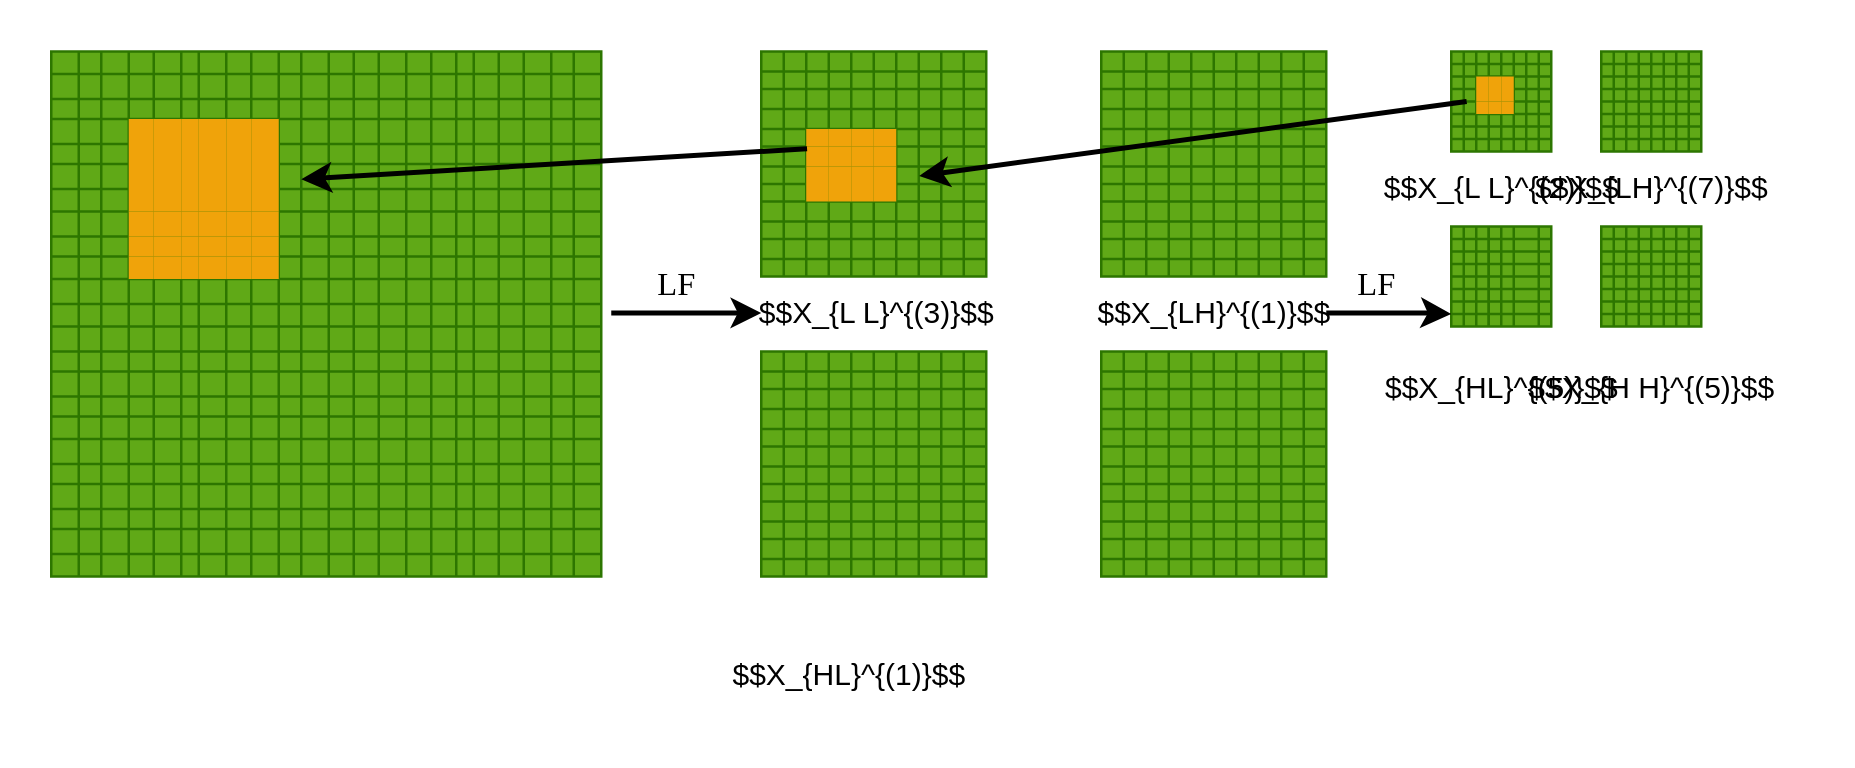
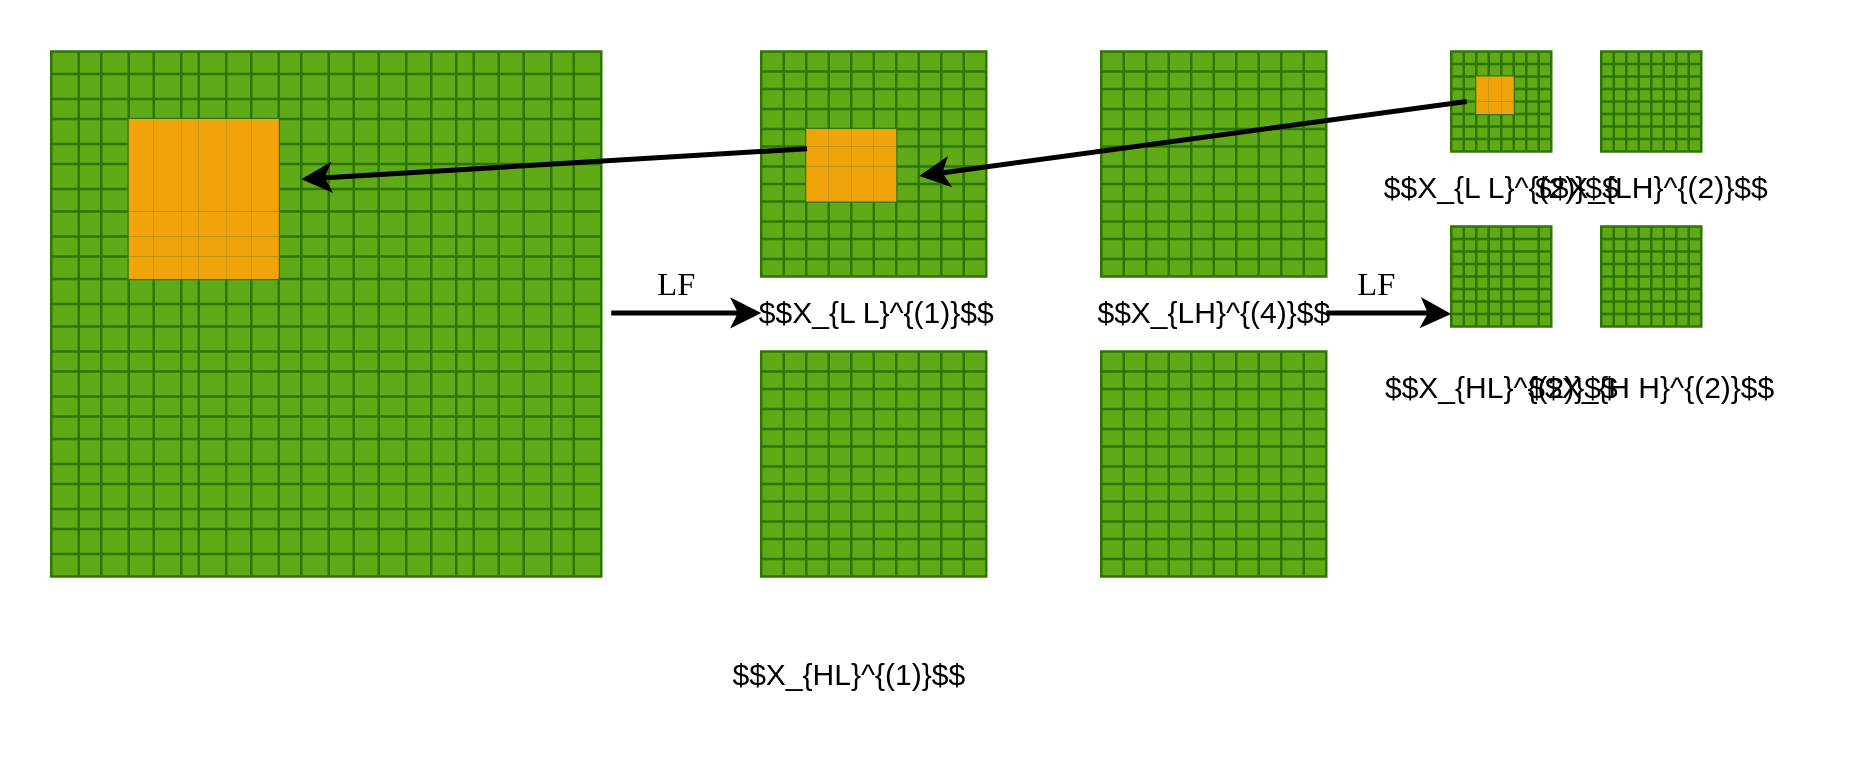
(1653, 189) -> (1653, 189)
(878, 314) -> (878, 314)
(1215, 314) -> (1215, 314)
(1503, 389) -> (1503, 389)
(1653, 389) -> (1653, 389)
